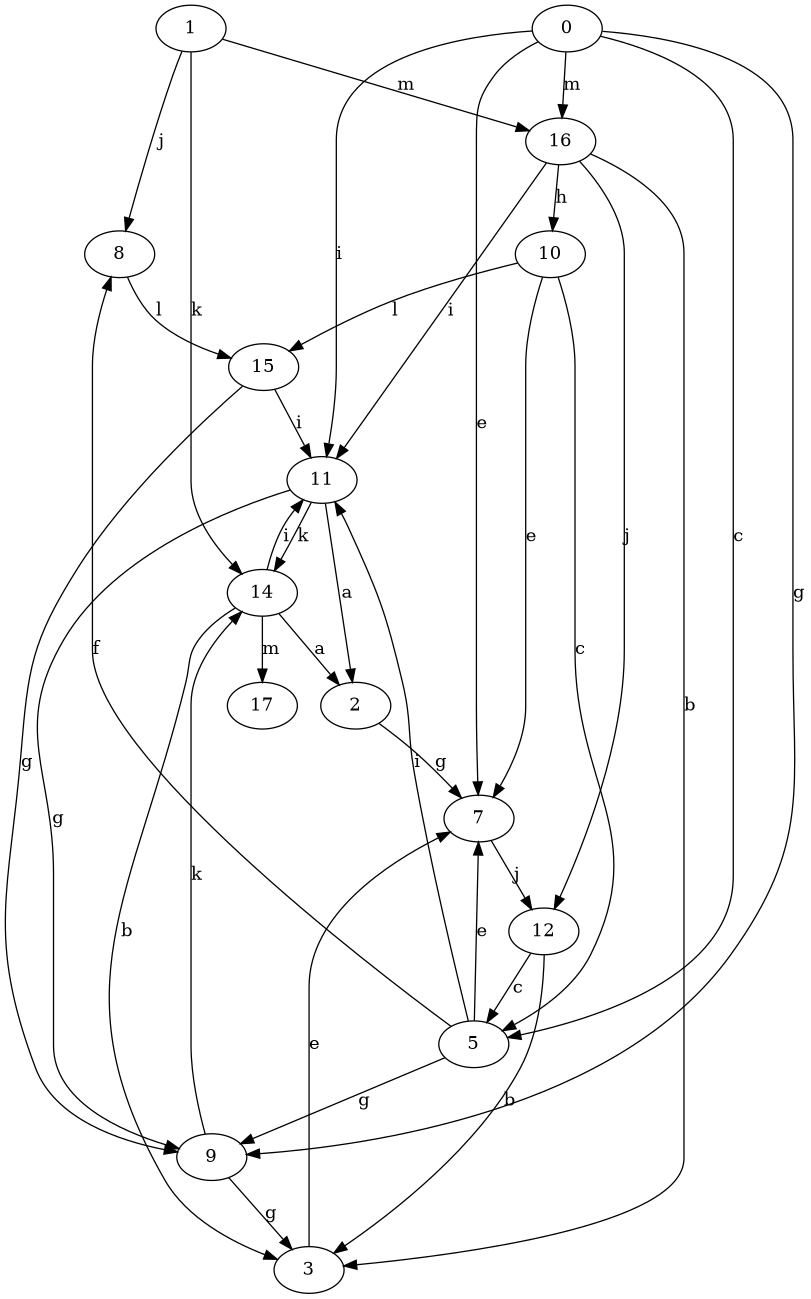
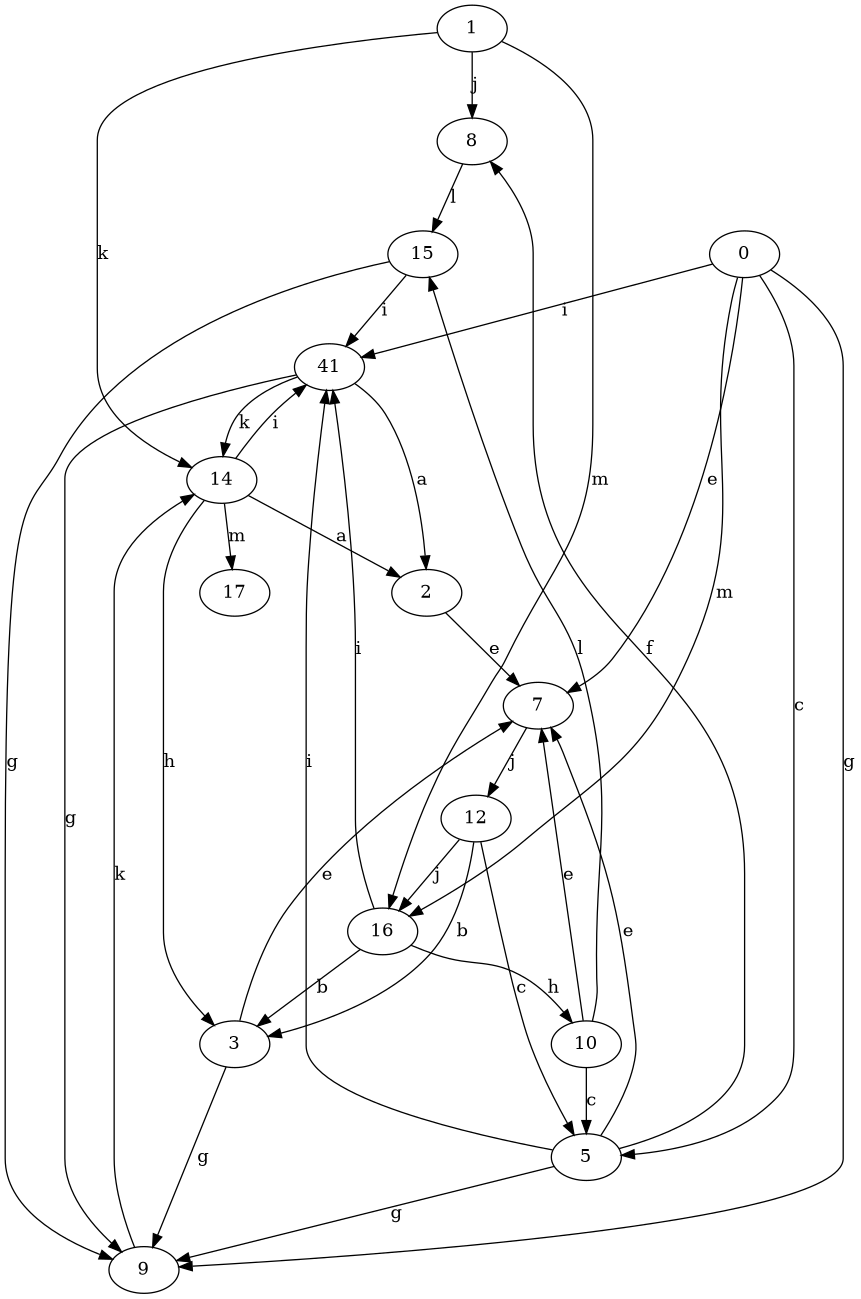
(322, 480) -> (329, 367)
(624, 528) -> (434, 870)
(441, 762) -> (495, 649)
(127, 931) -> (170, 762)
(256, 1208) -> (192, 1151)
